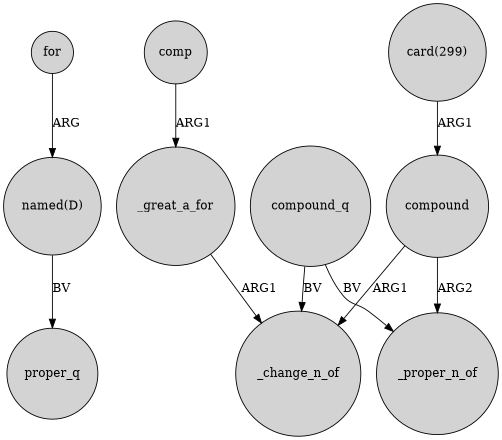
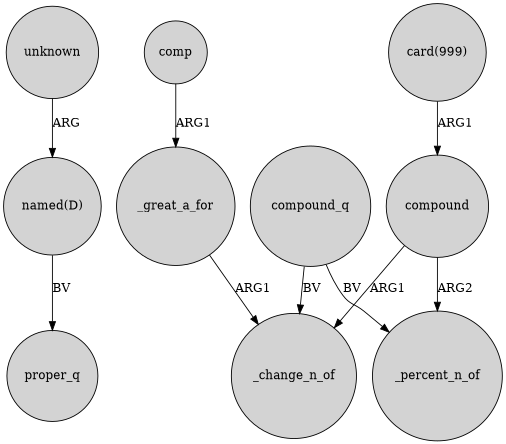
(52, 52) -> (52, 52)
(437, 52) -> (437, 52)
(437, 374) -> (437, 376)
